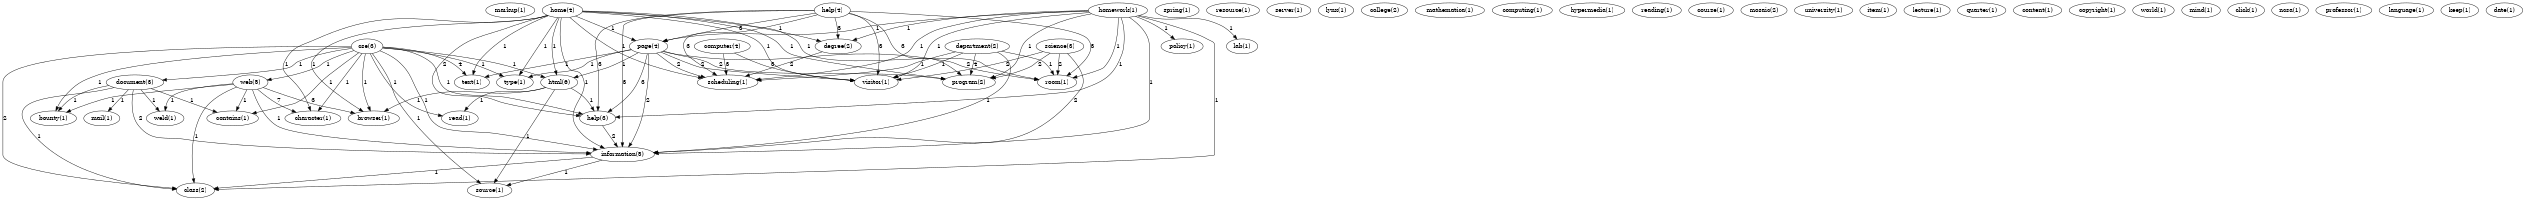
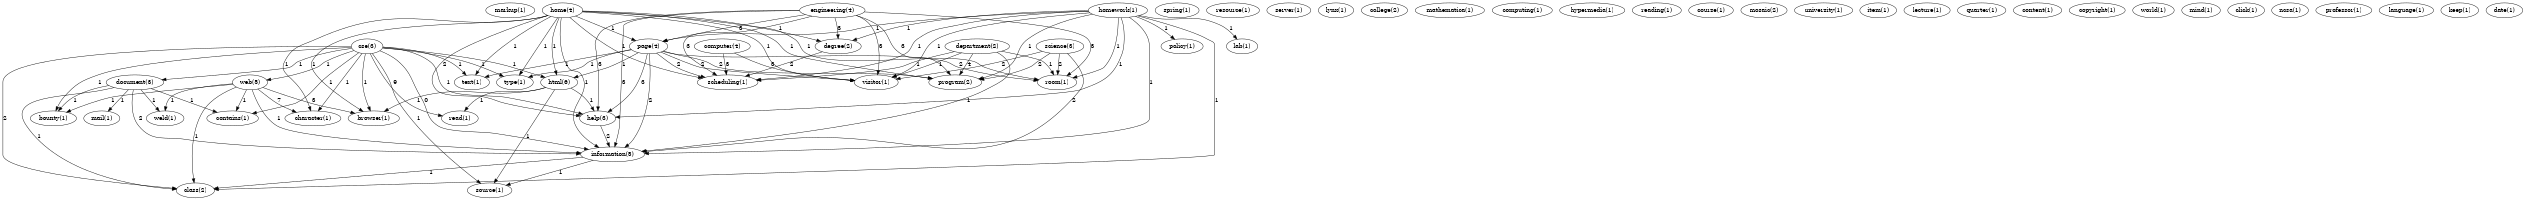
(832, 10) -> (832, 10)
(460, 64) -> (460, 64)
(395, 82) -> (395, 82)
(426, 100) -> (426, 100)
